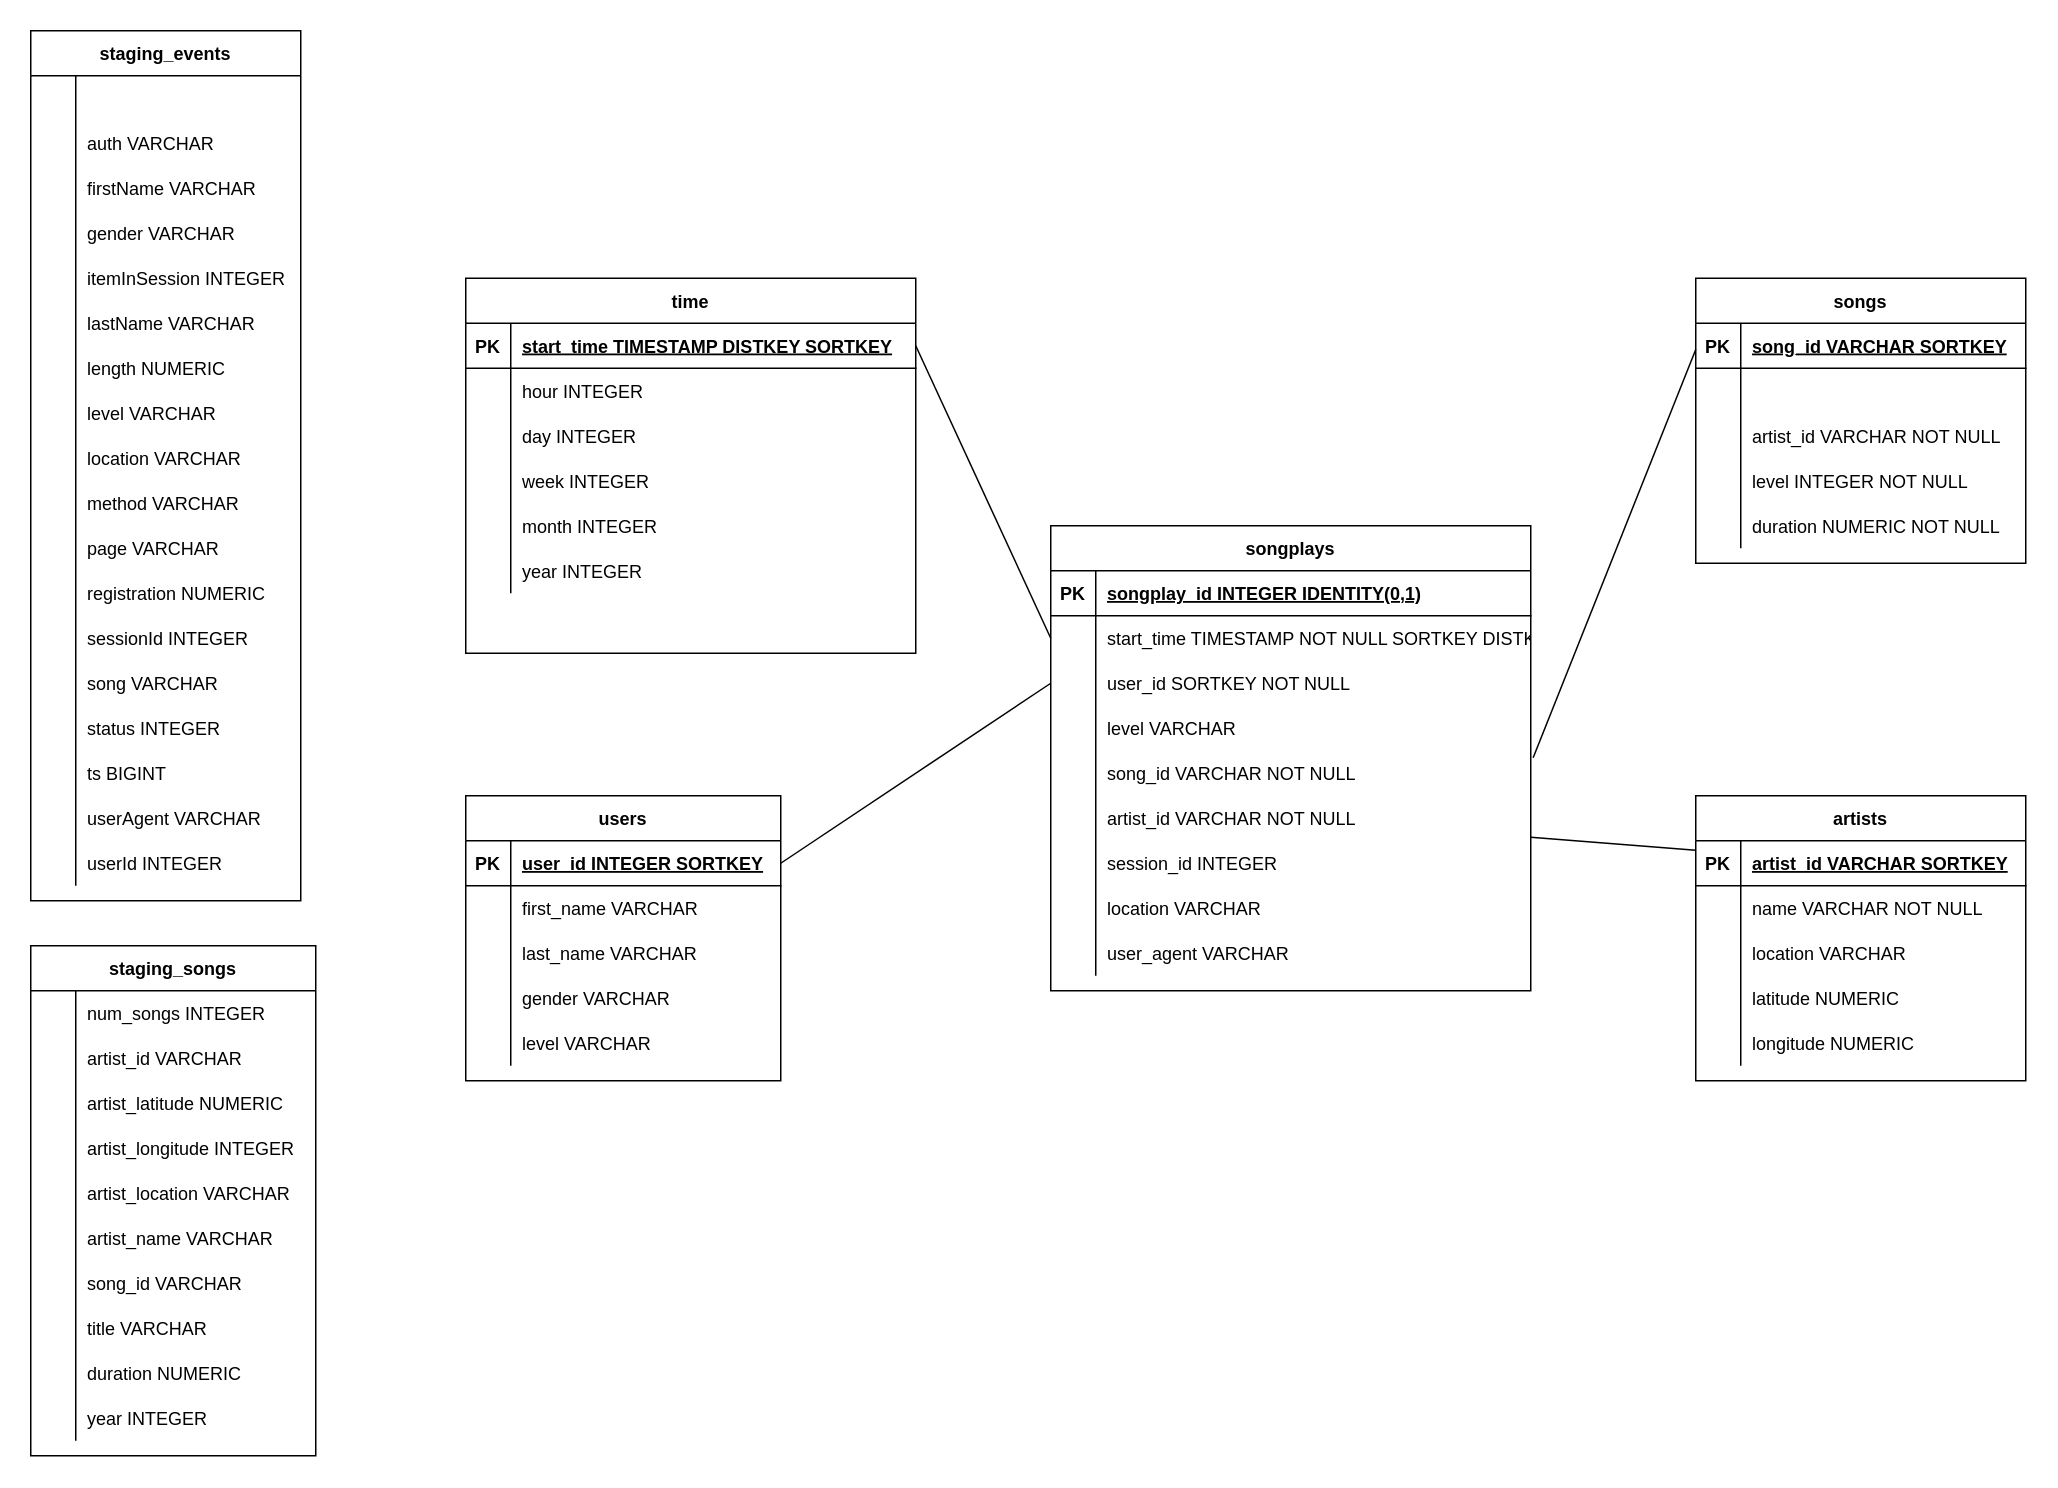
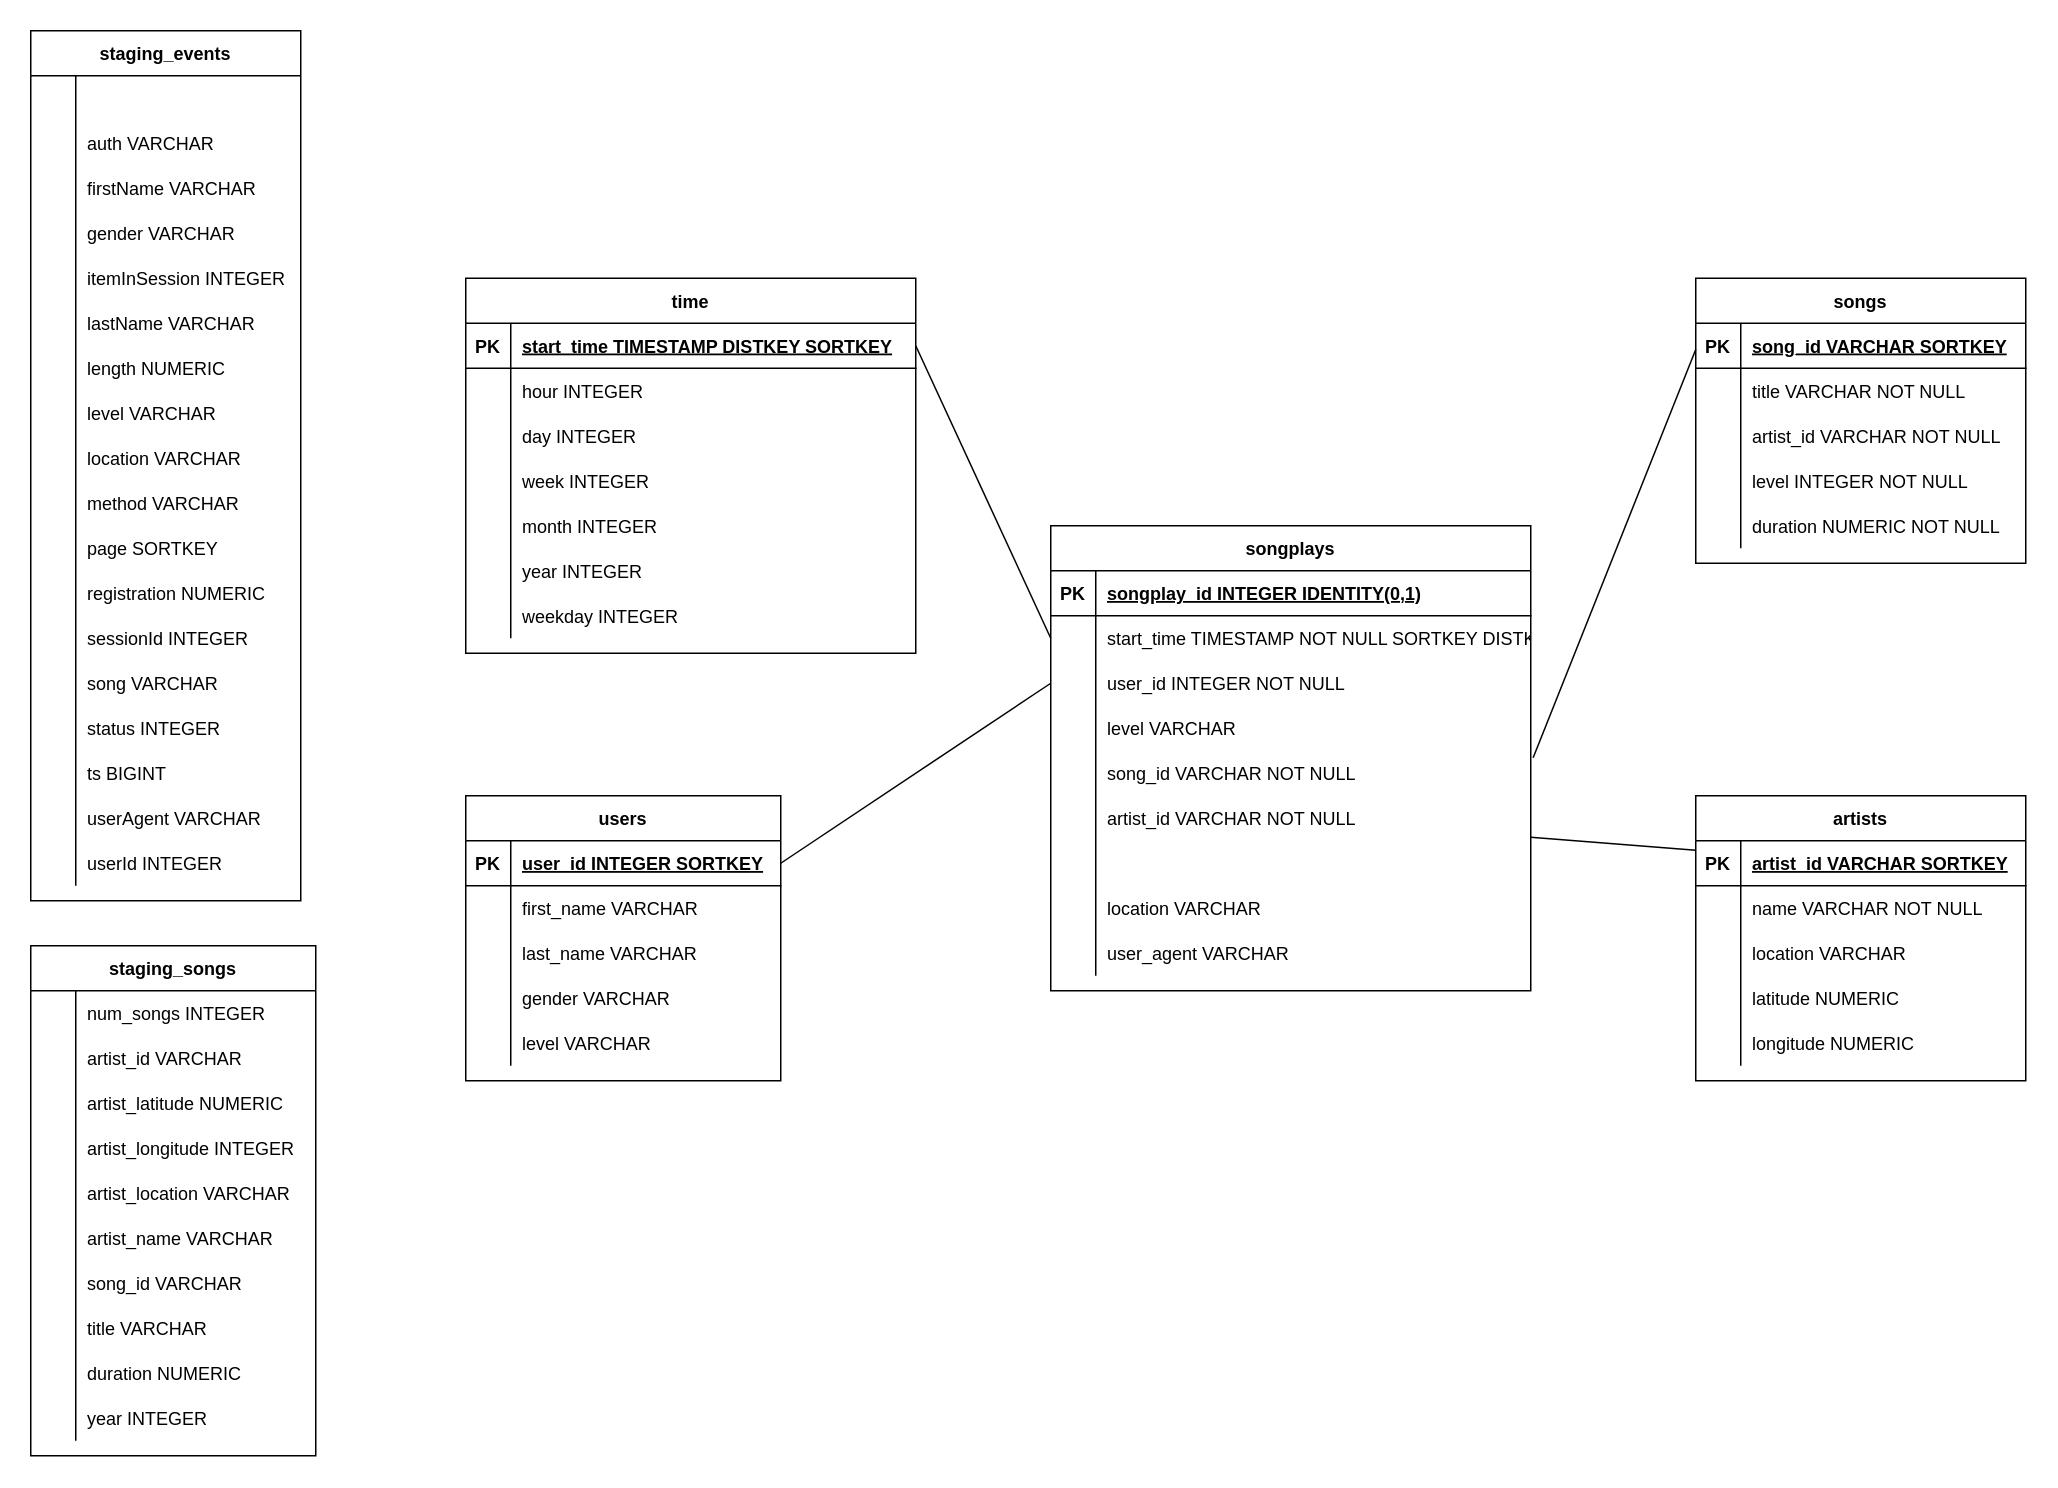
none -> (1883, 391)
(186, 549) -> (186, 549)
none -> (713, 616)
(1283, 684) -> (1283, 684)
(1313, 863) -> none
